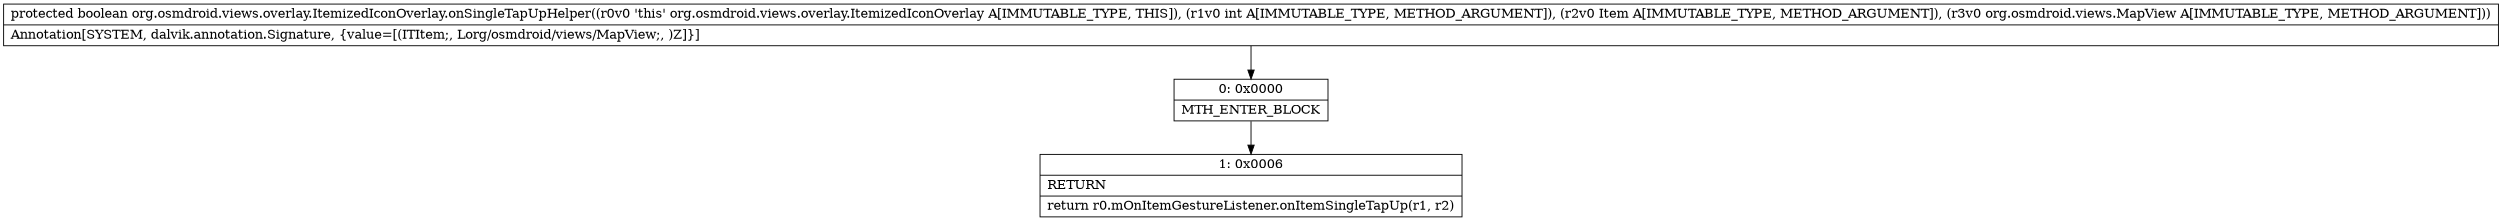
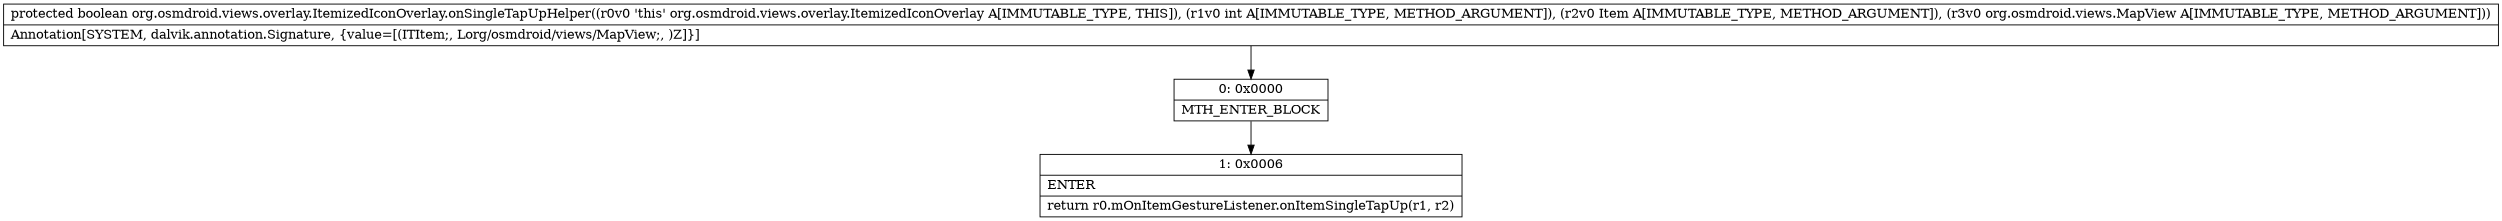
(1077, 185) -> (1071, 185)
